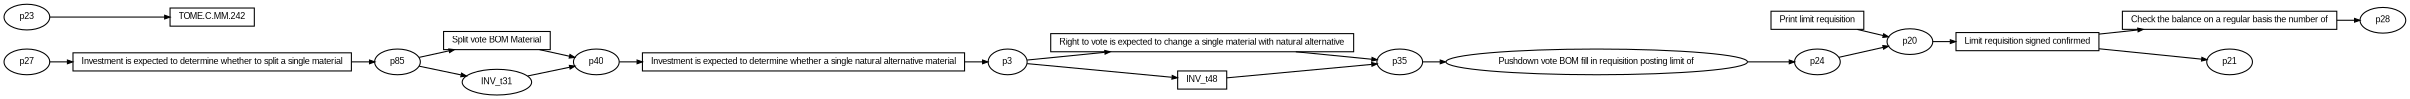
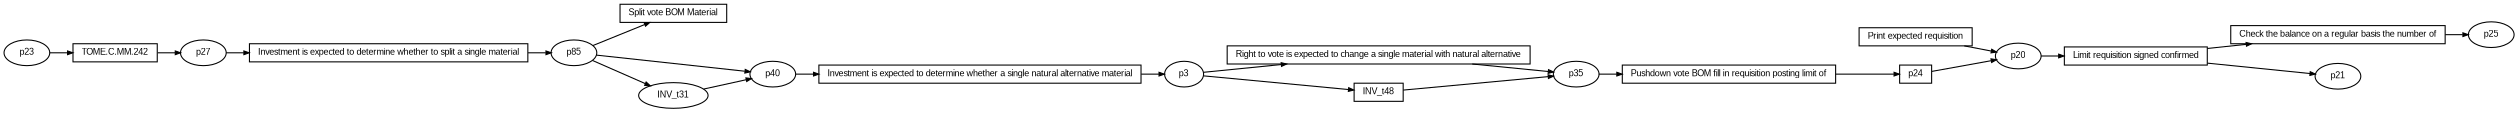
(1817, 20) -> (1916, 37)
(2383, 20) -> (2491, 35)
none -> (166, 53)
(554, 53) -> (671, 63)
(1597, 62) -> (1729, 74)
(1817, 62) -> (1916, 74)
